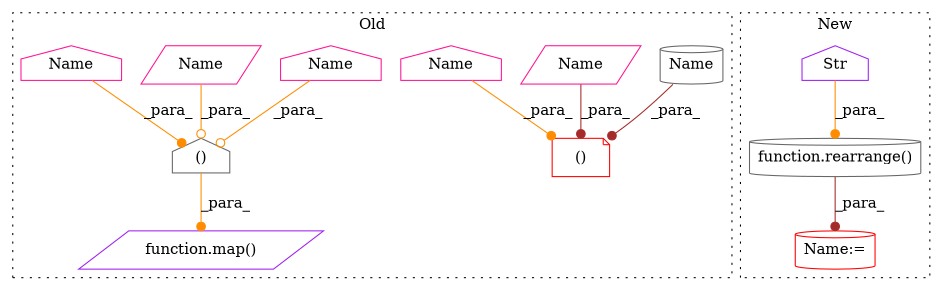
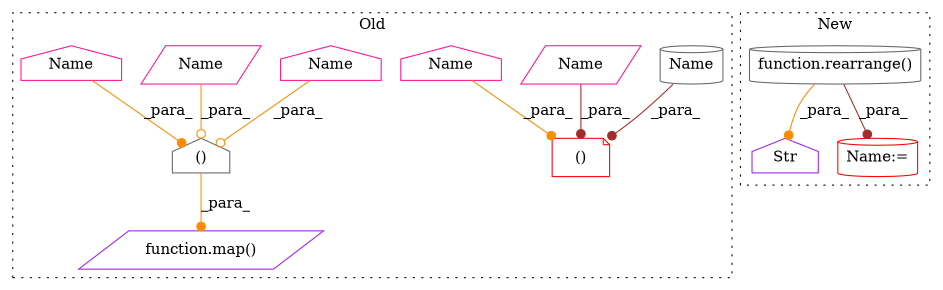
(835, 105) -> (799, 106)
